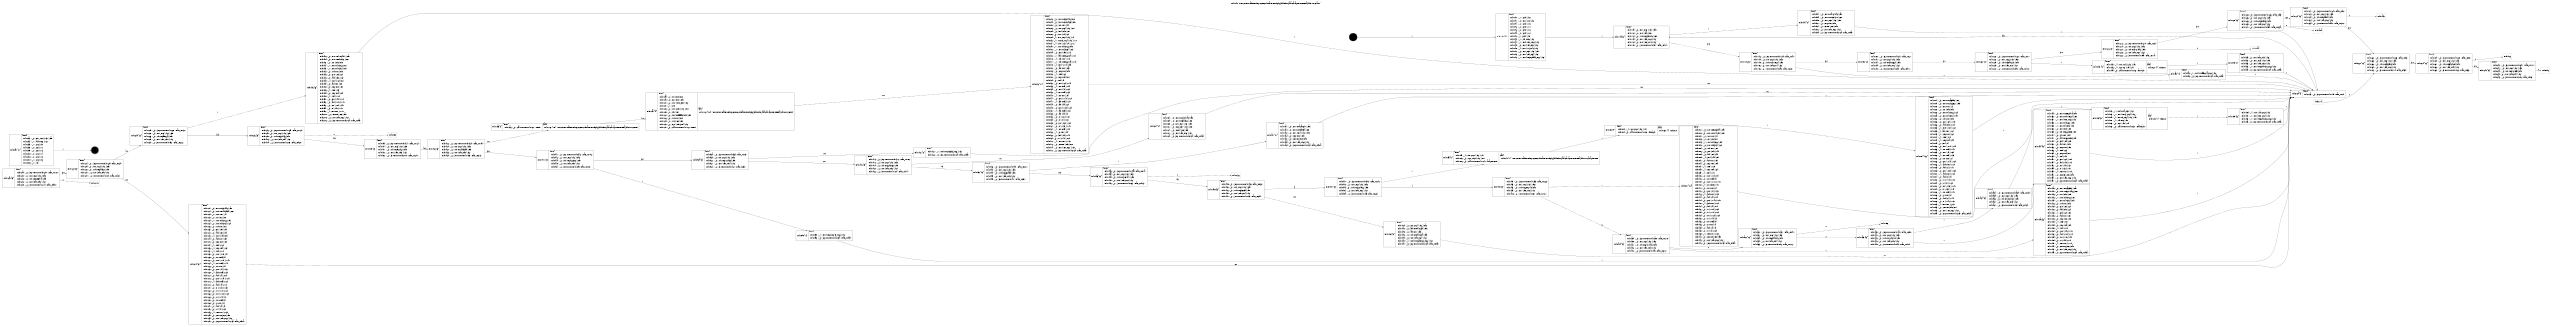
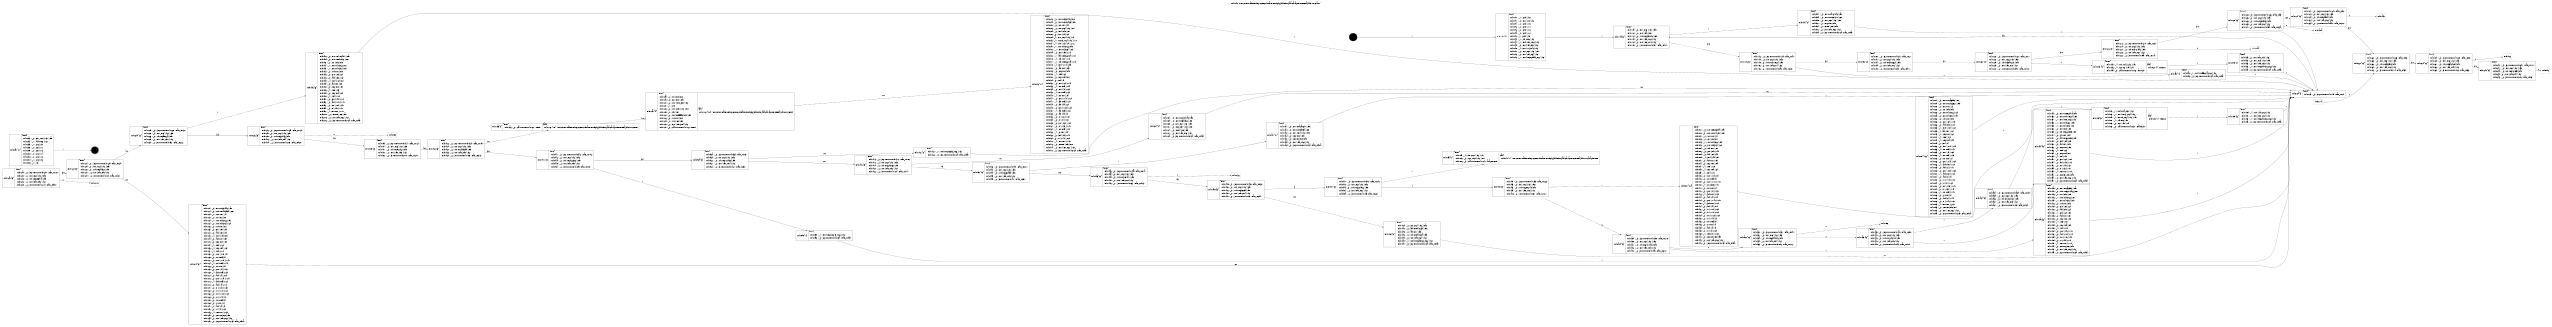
(1697, 84) -> none
(1641, 130) -> none
